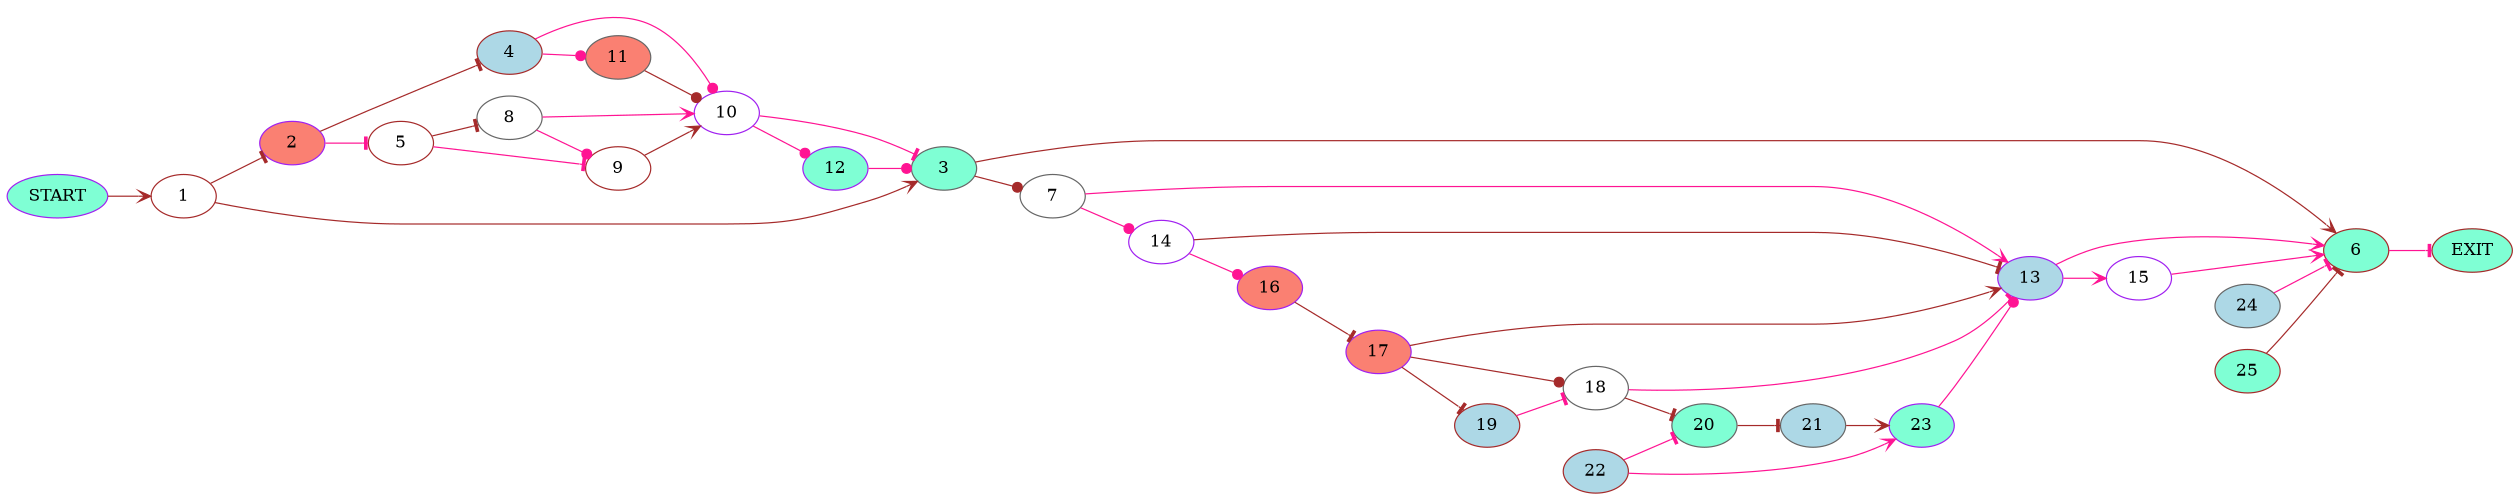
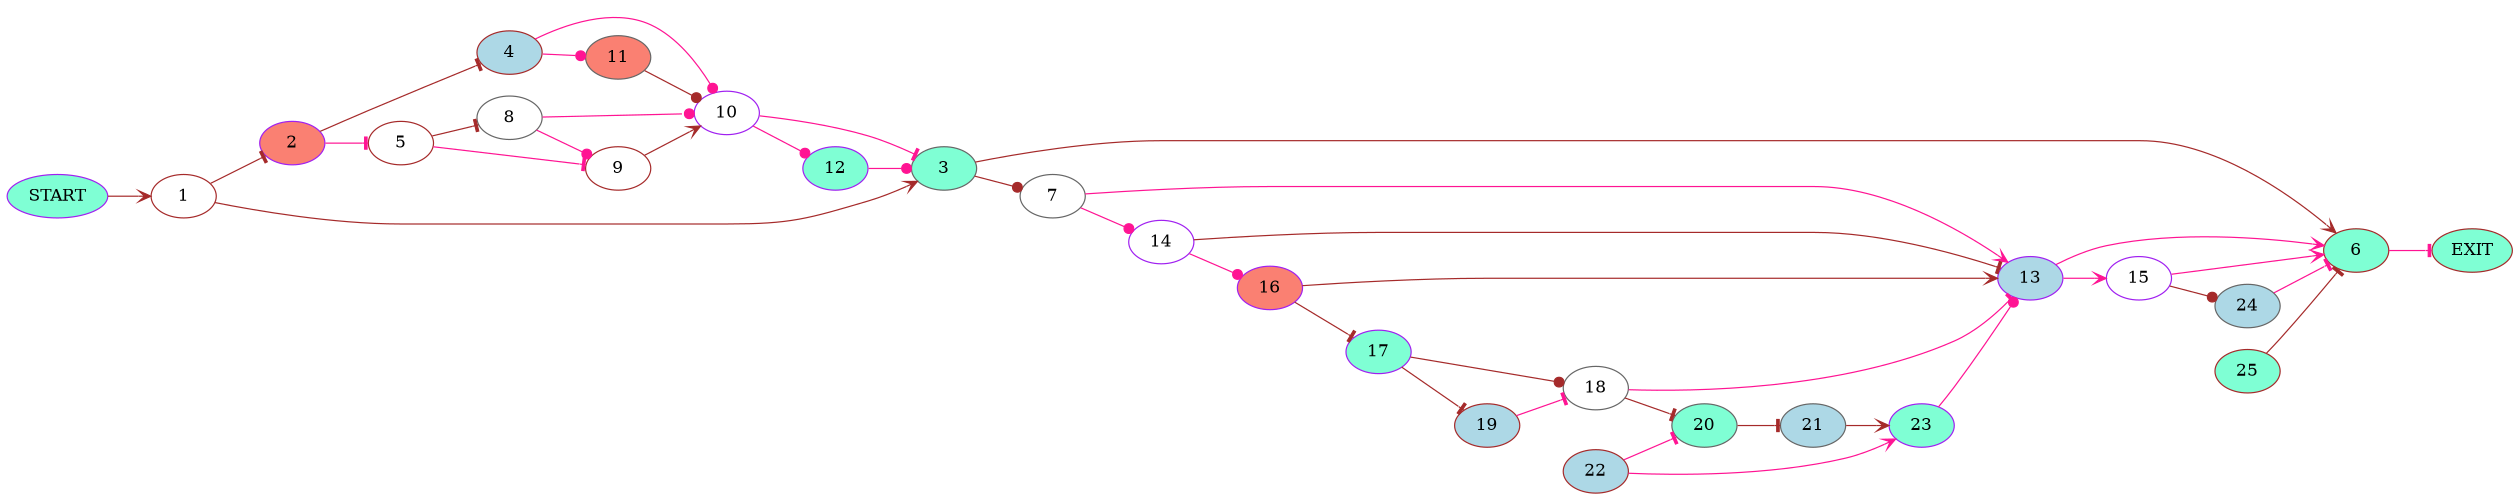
(612, 115) -> (612, 115)
none -> (2188, 291)
(1701, 324) -> (1644, 278)
(1379, 352) -> (1379, 352)
